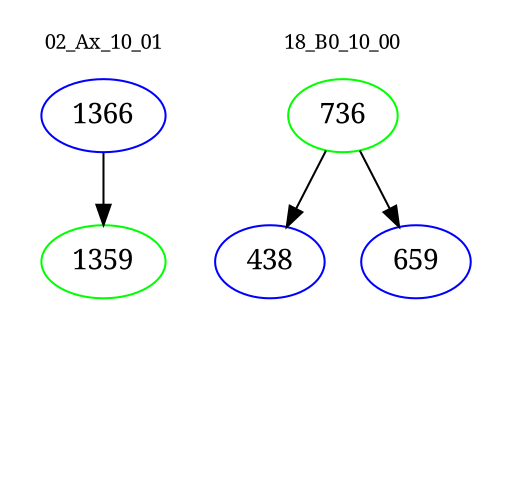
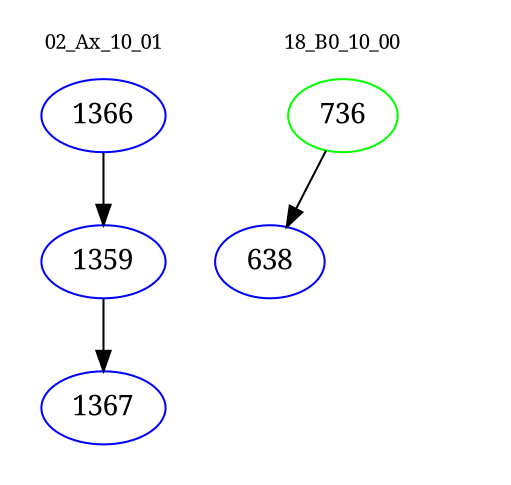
(103, 262) -> (103, 262)
(270, 262) -> (270, 262)
(416, 262) -> none
none -> (103, 408)
